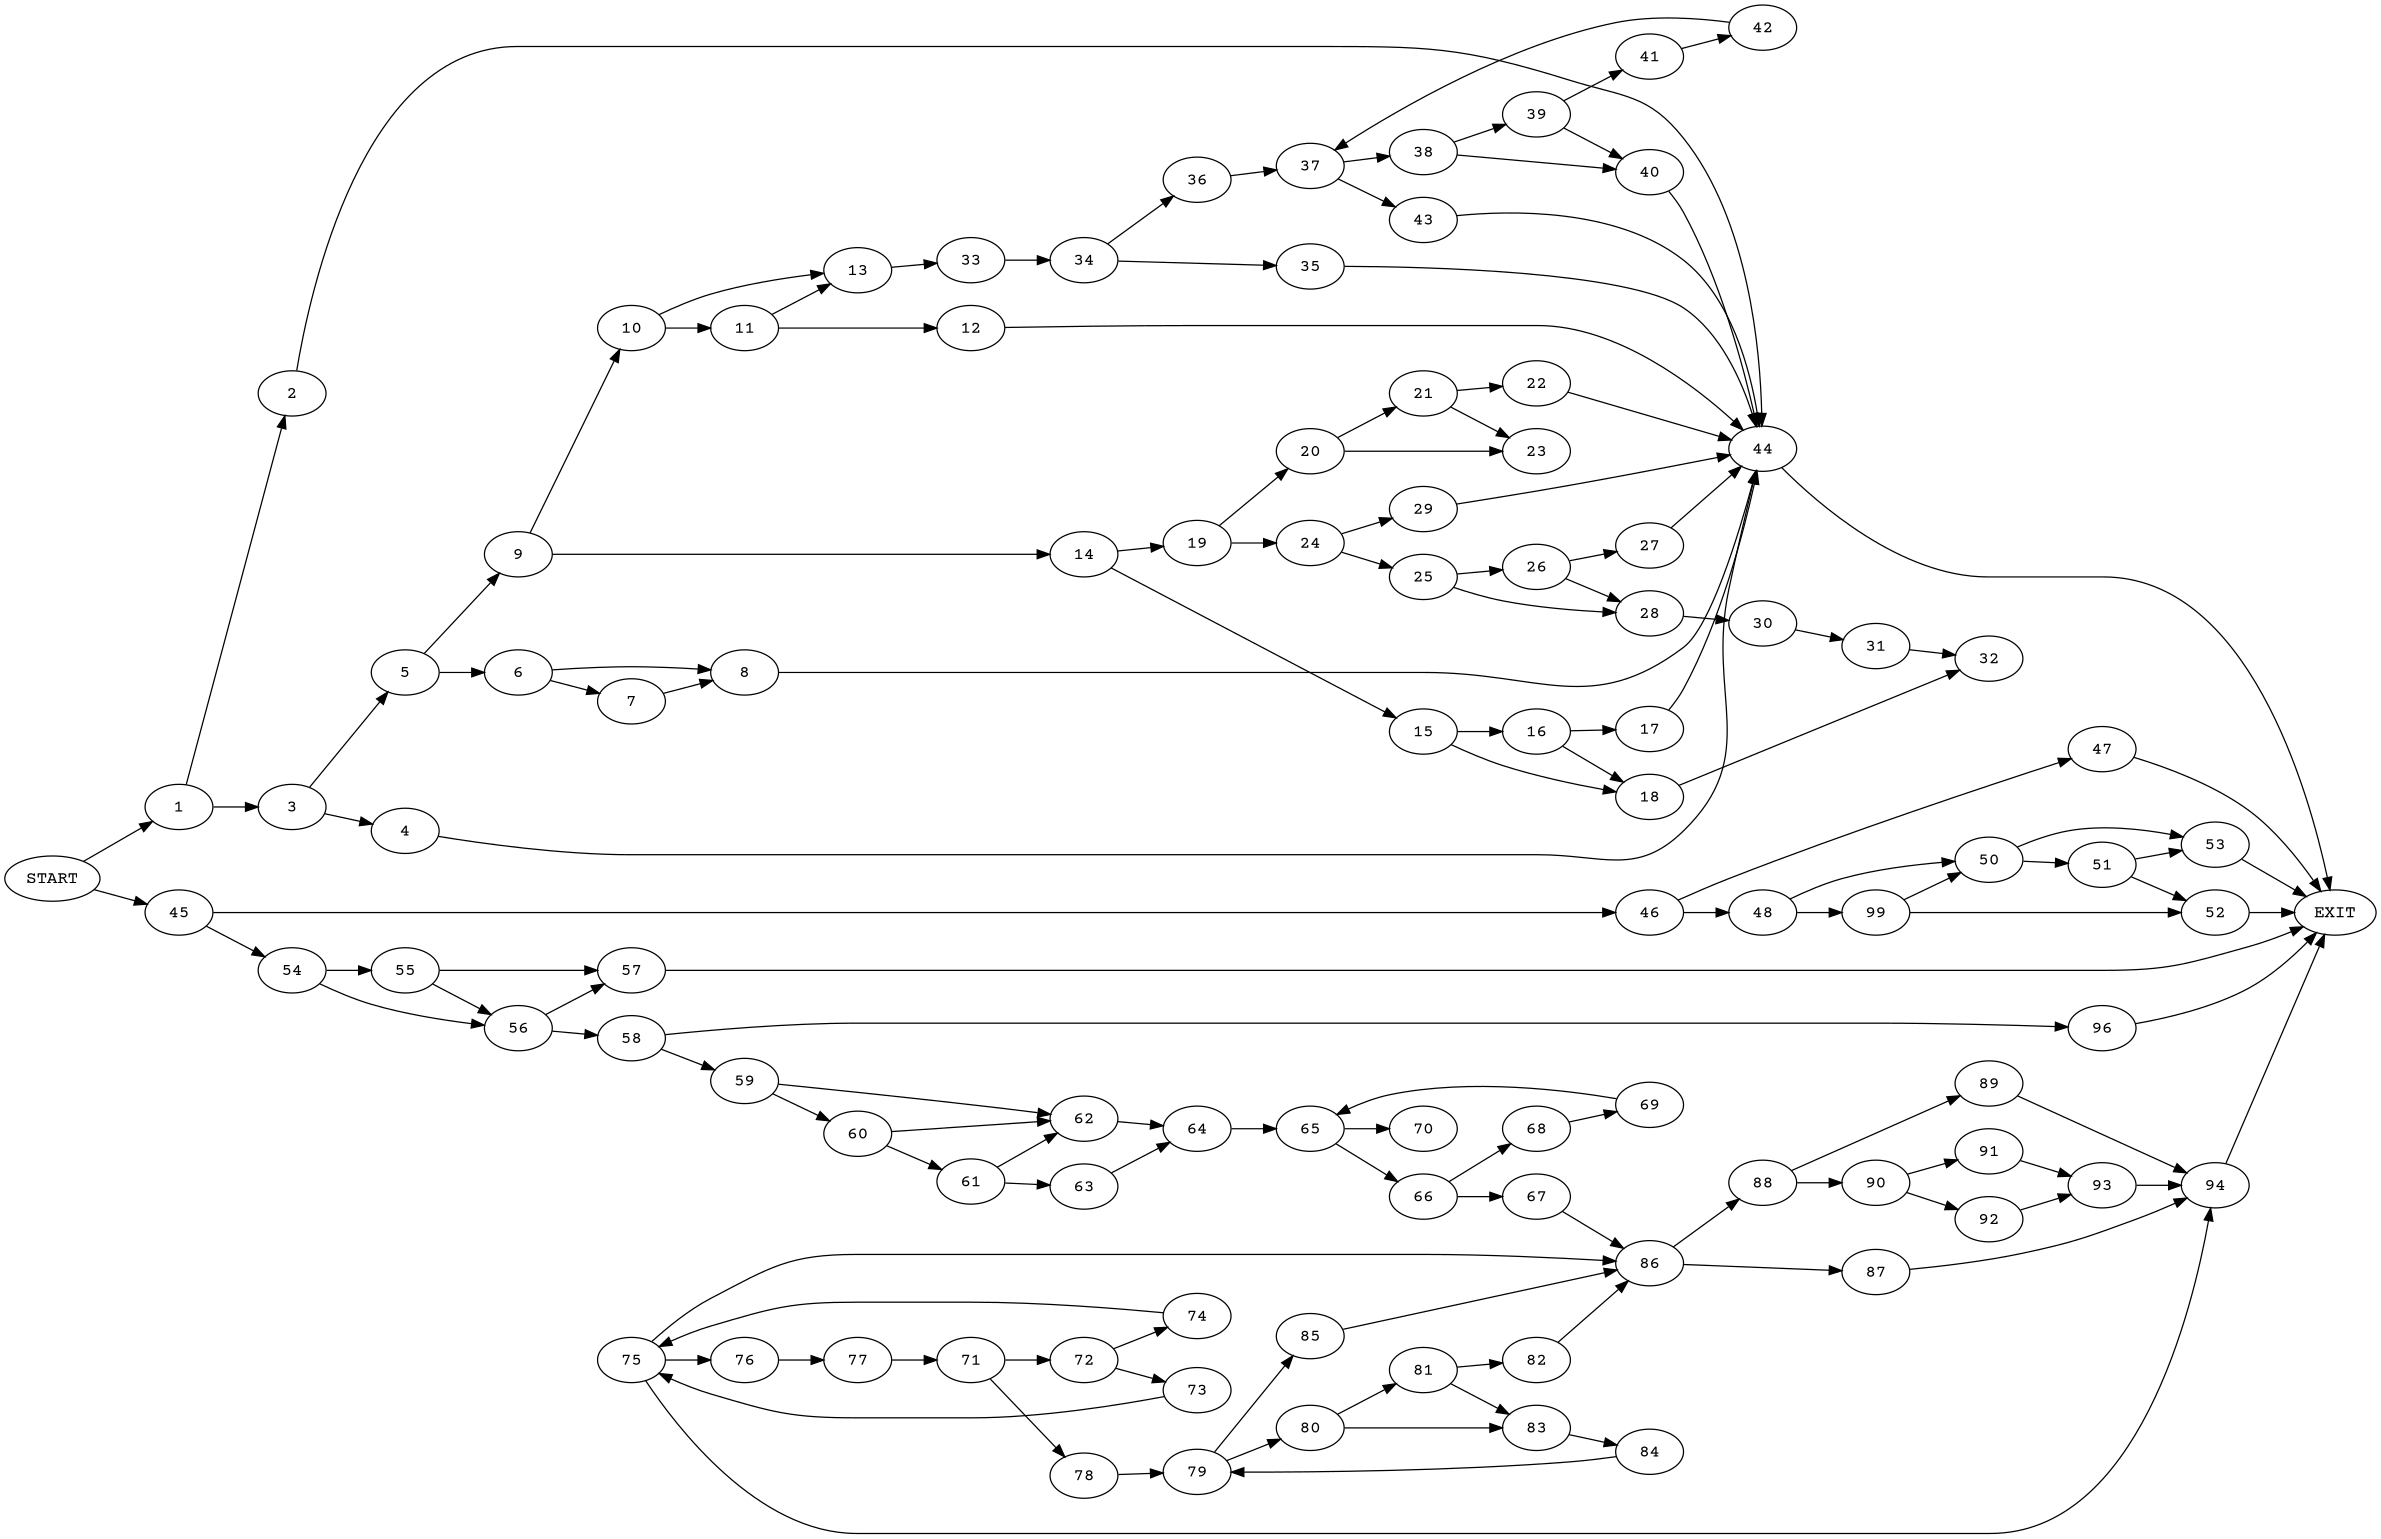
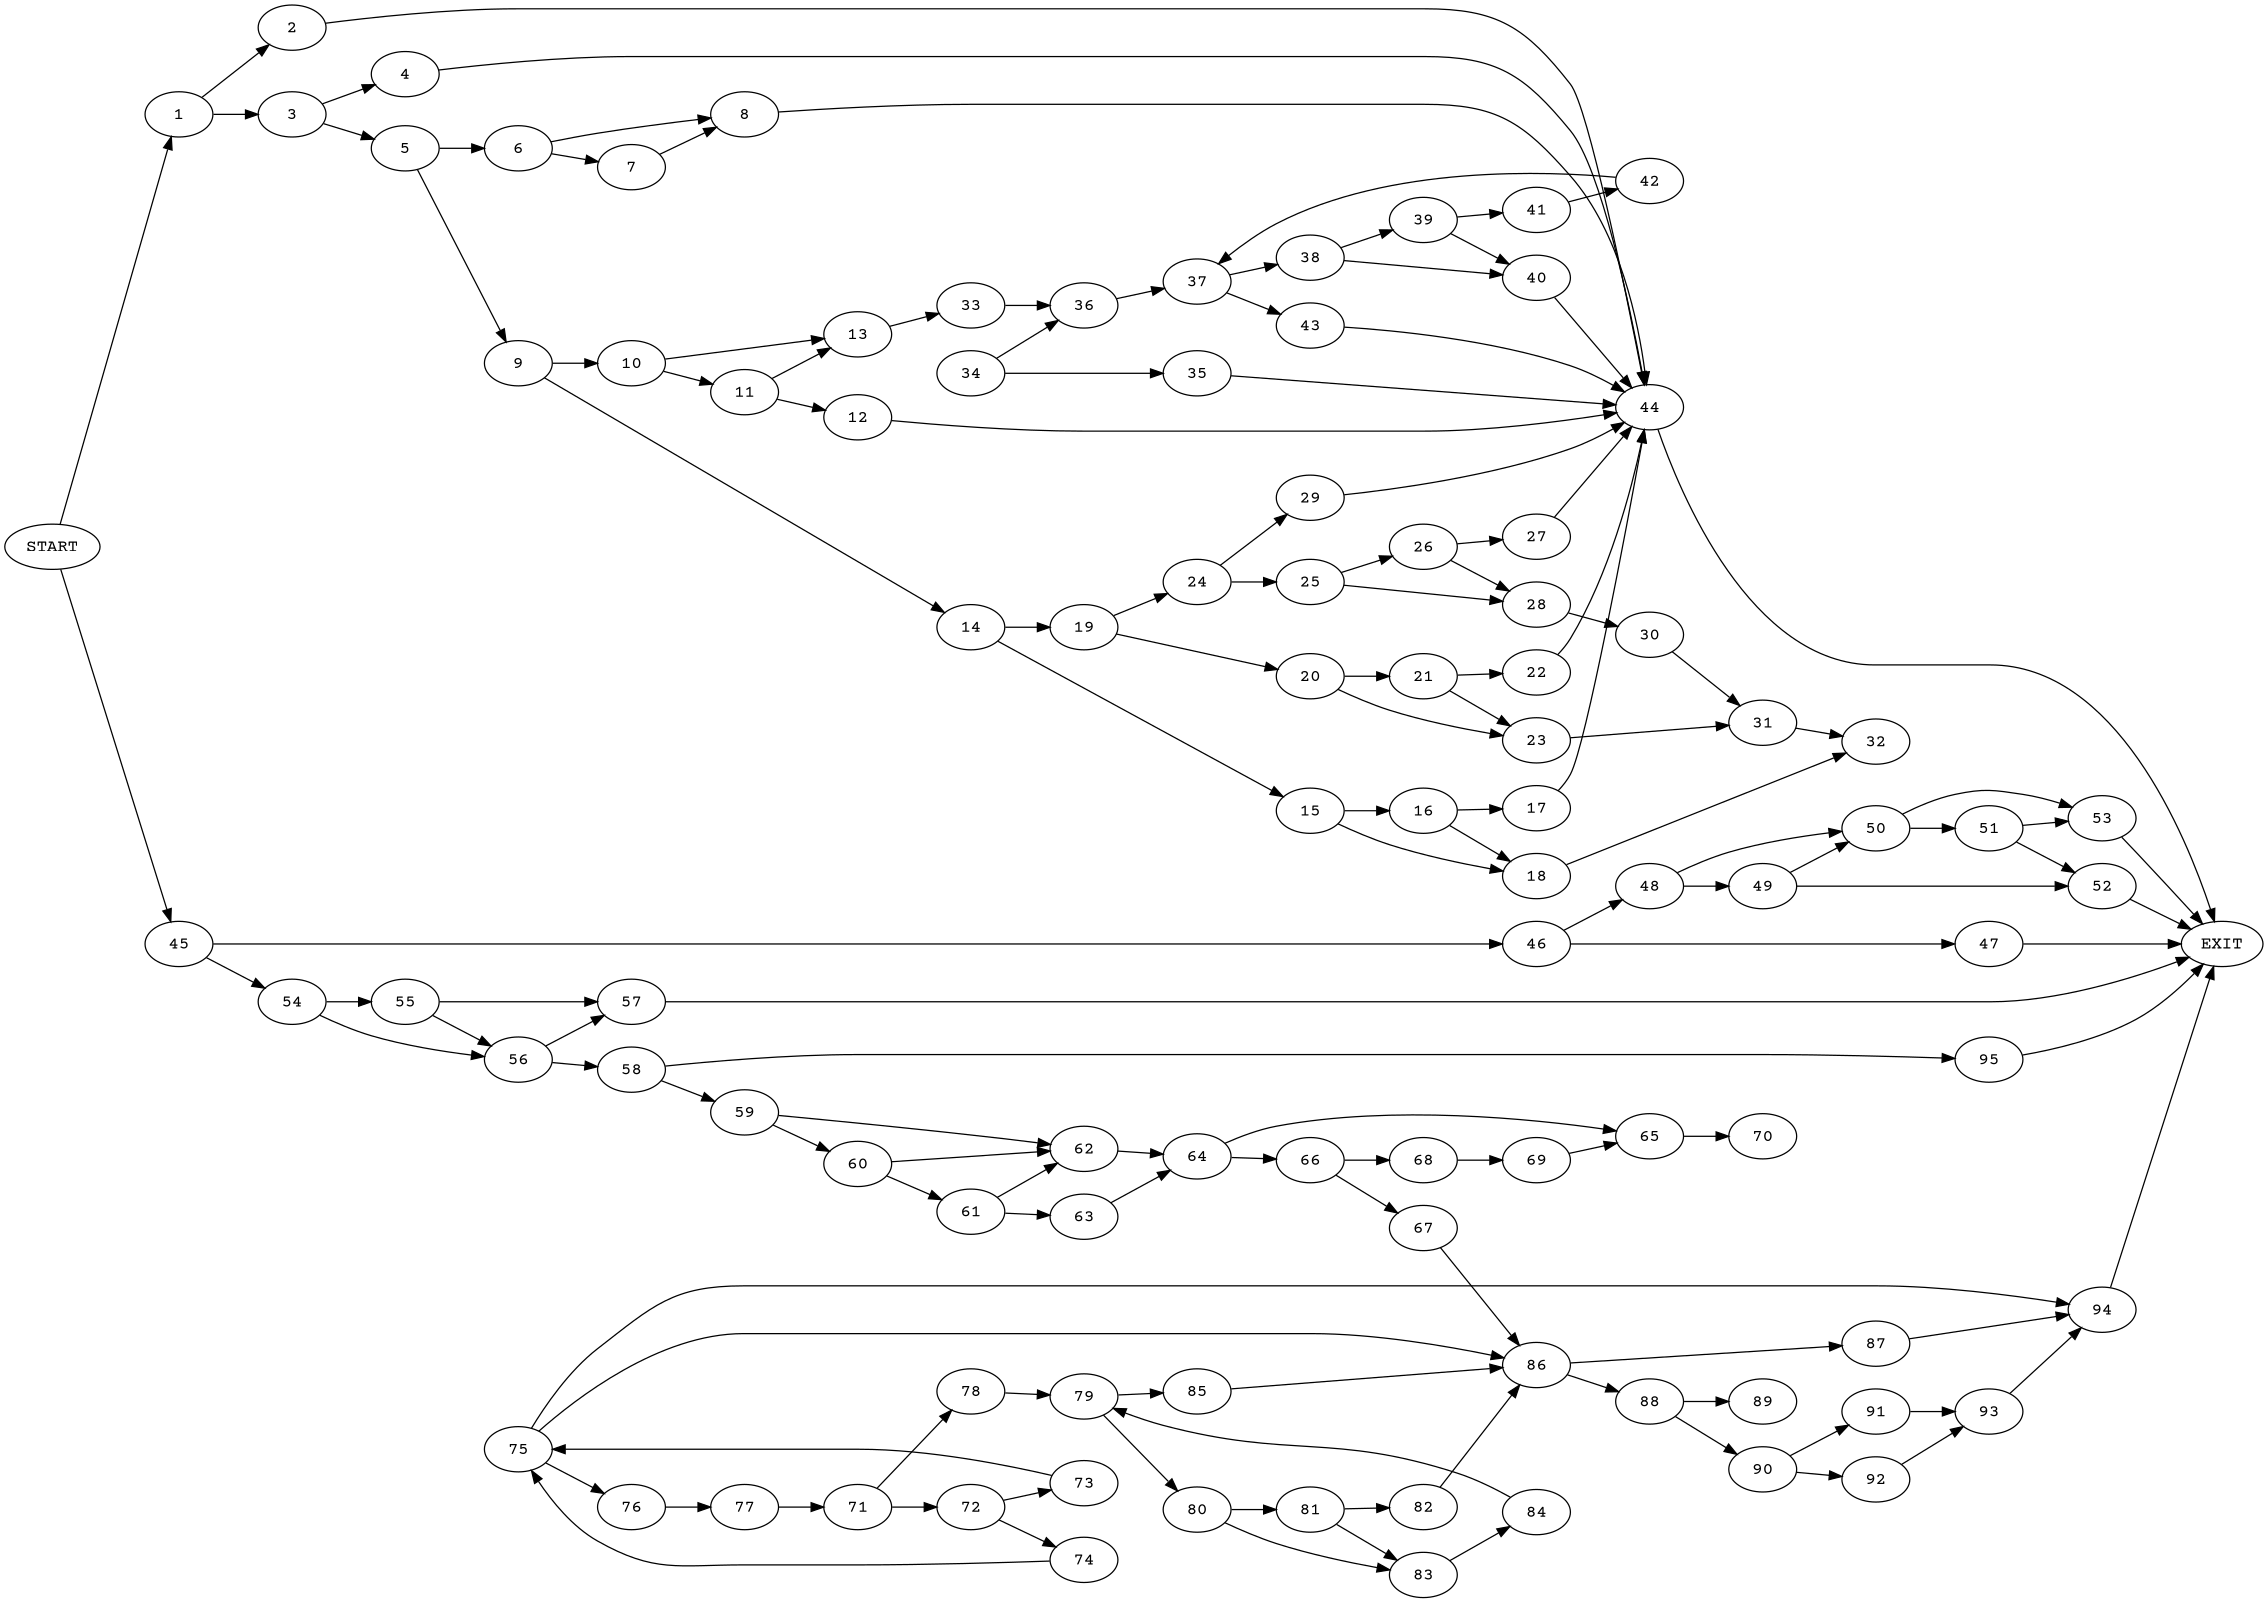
(1021, 260) -> (1021, 305)
none -> (1643, 732)
(1876, 913) -> (1763, 886)
(2102, 1028) -> (1989, 1060)
(2096, 1132) -> none
(1361, 1159) -> (1248, 1158)
